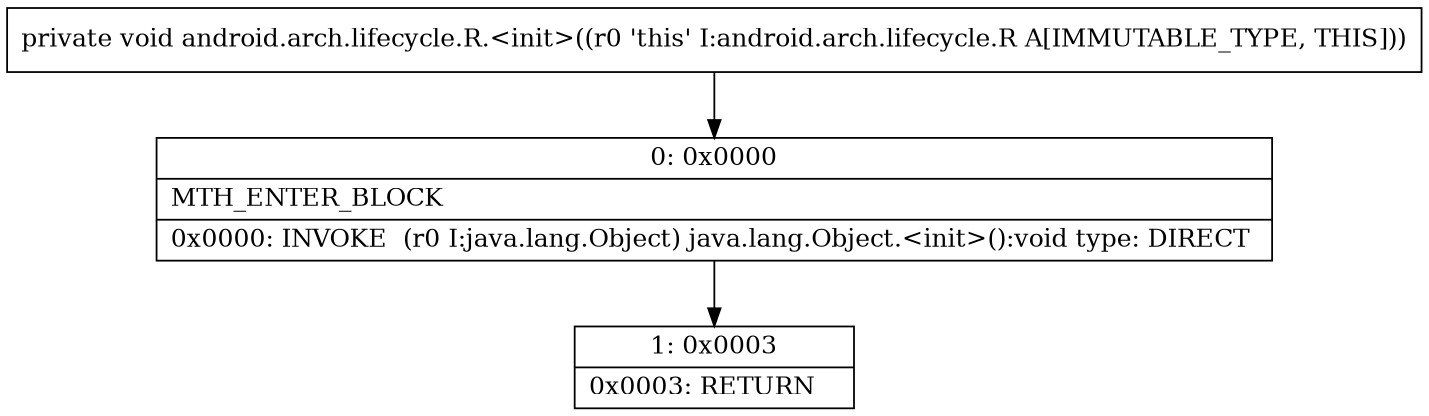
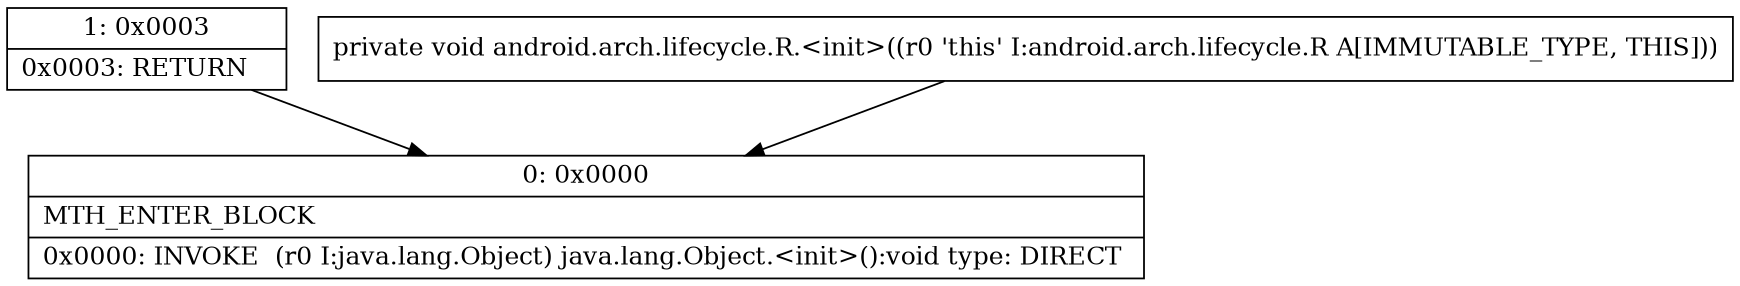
(714, 285) -> (330, 119)
